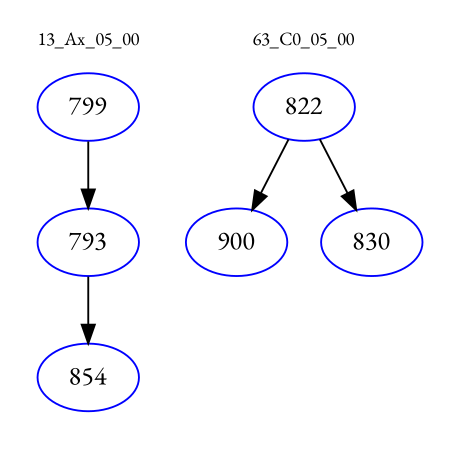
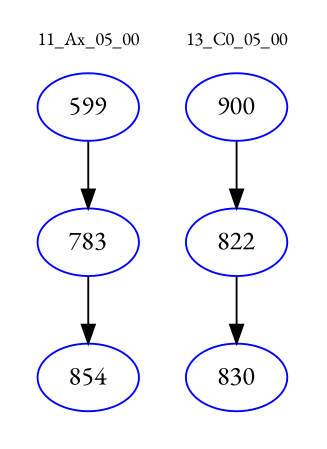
(89, 40) -> (89, 40)
(304, 40) -> (238, 40)
(88, 107) -> (88, 107)
(275, 166) -> (237, 165)
(88, 242) -> (88, 242)
